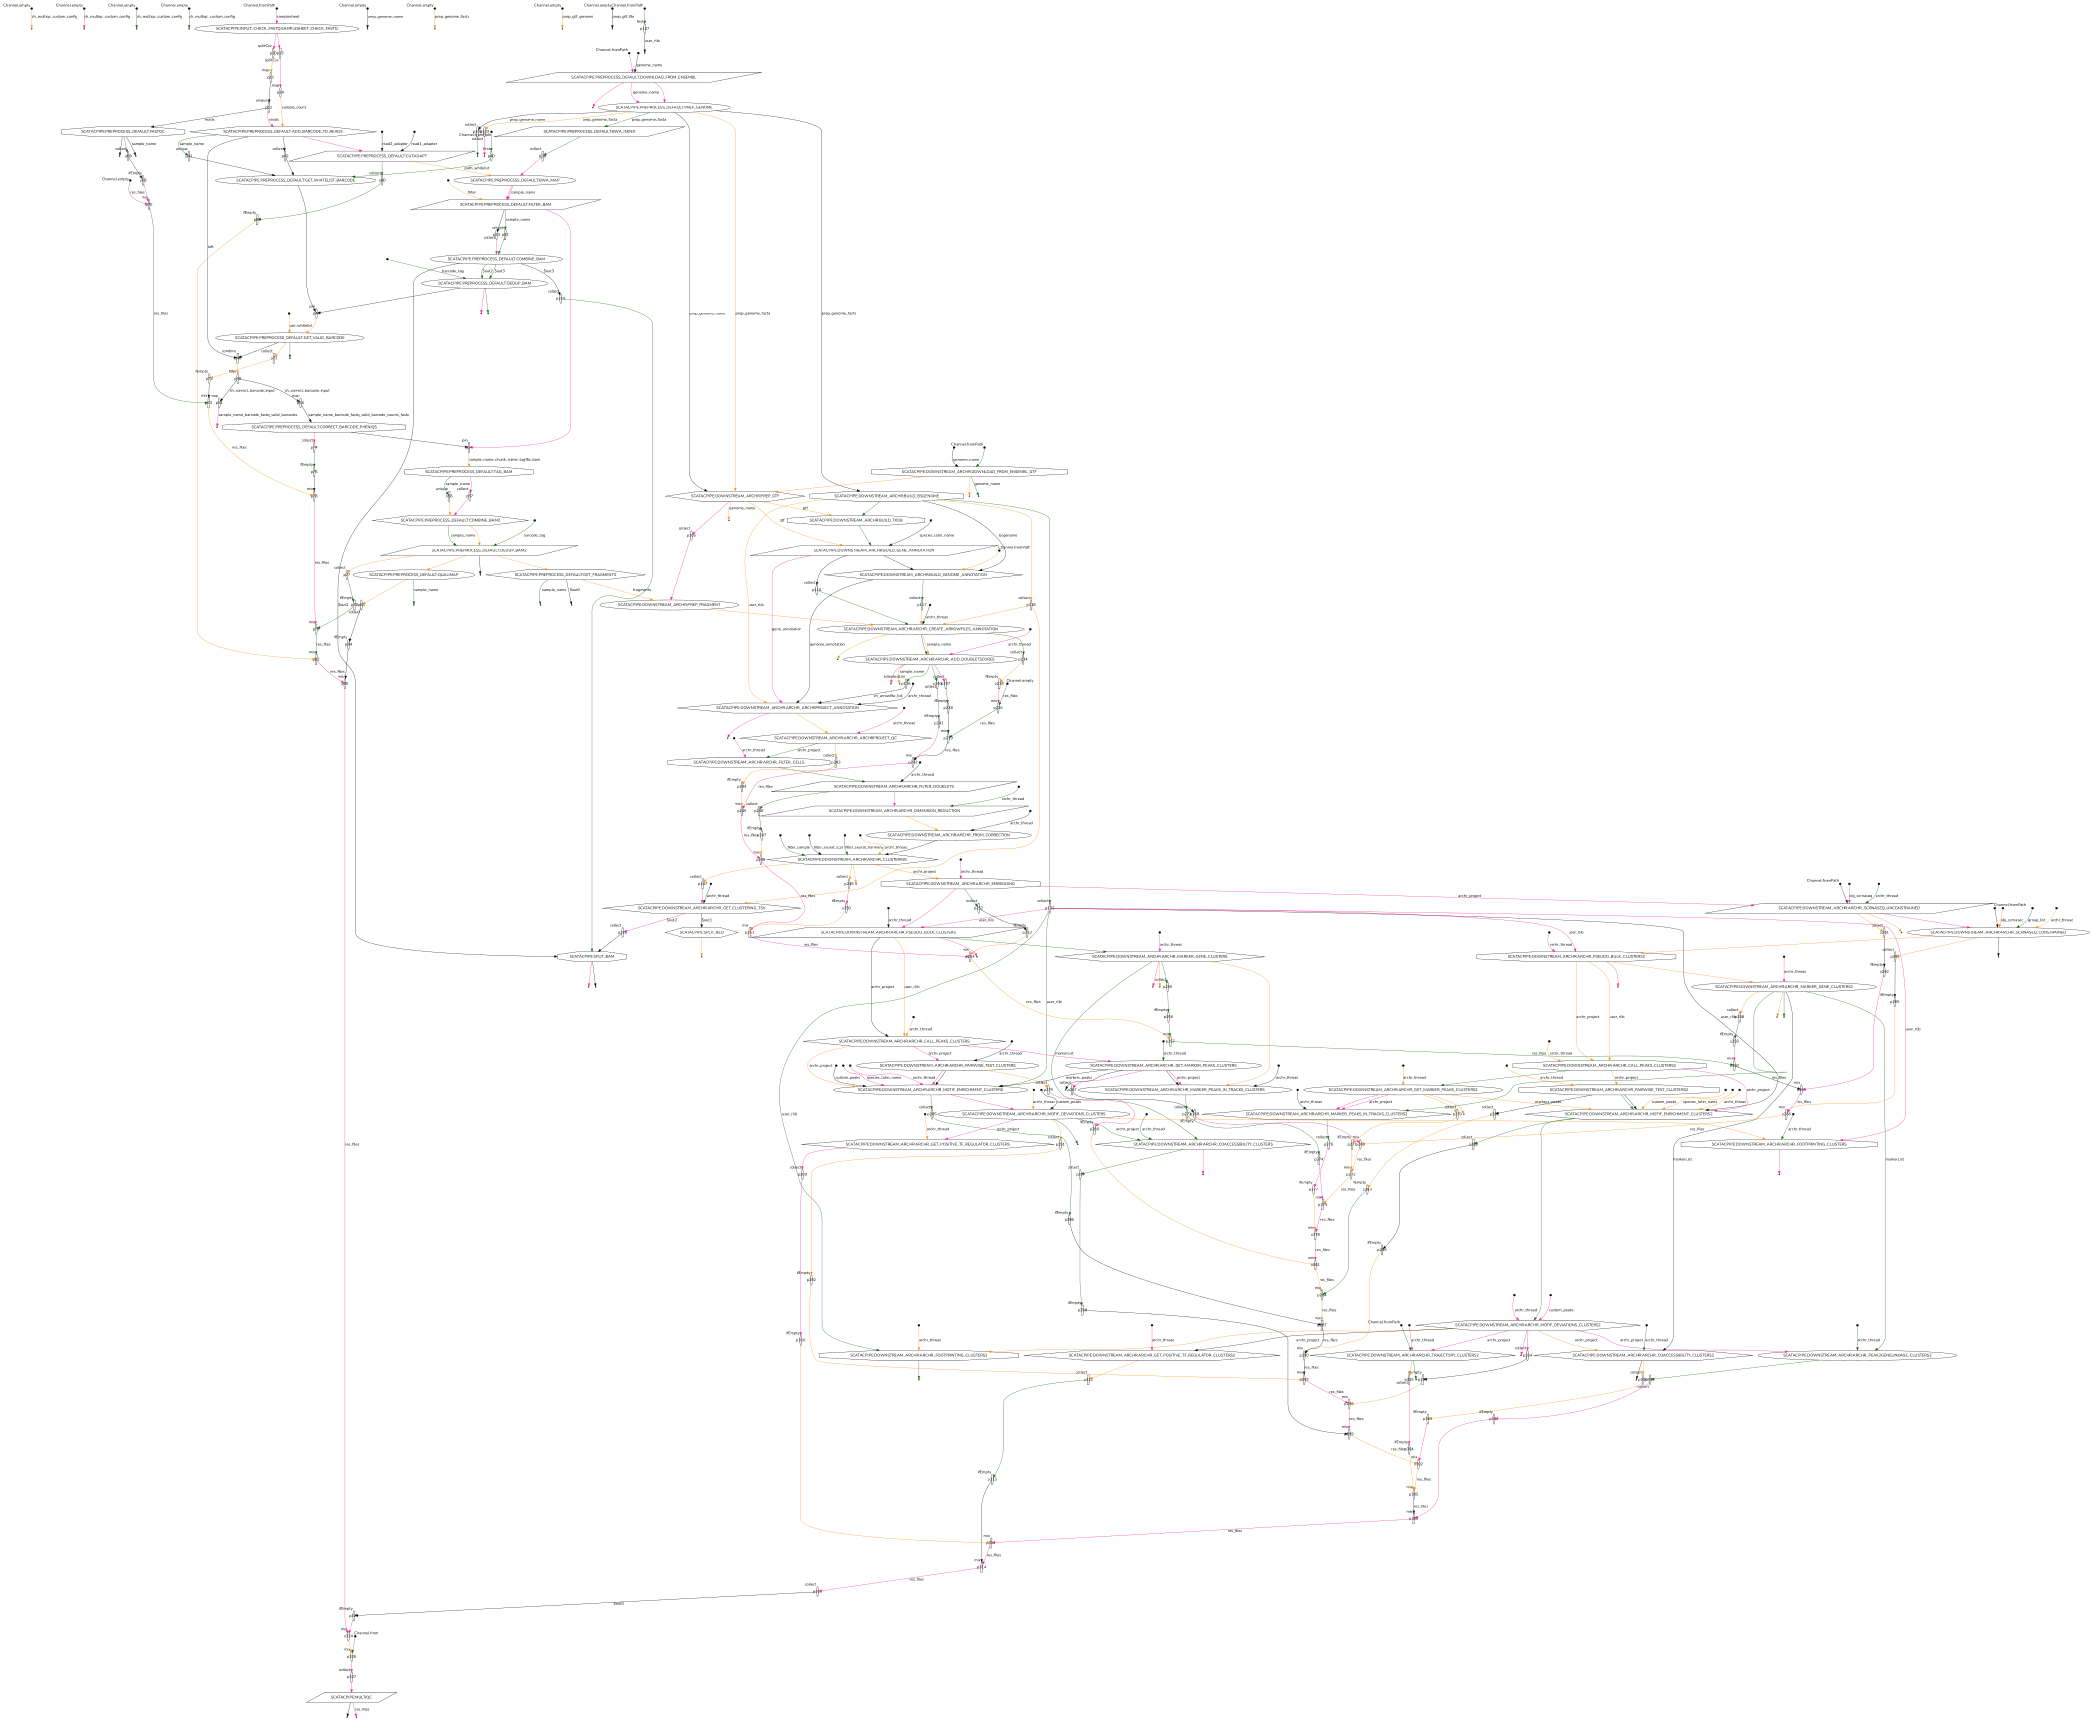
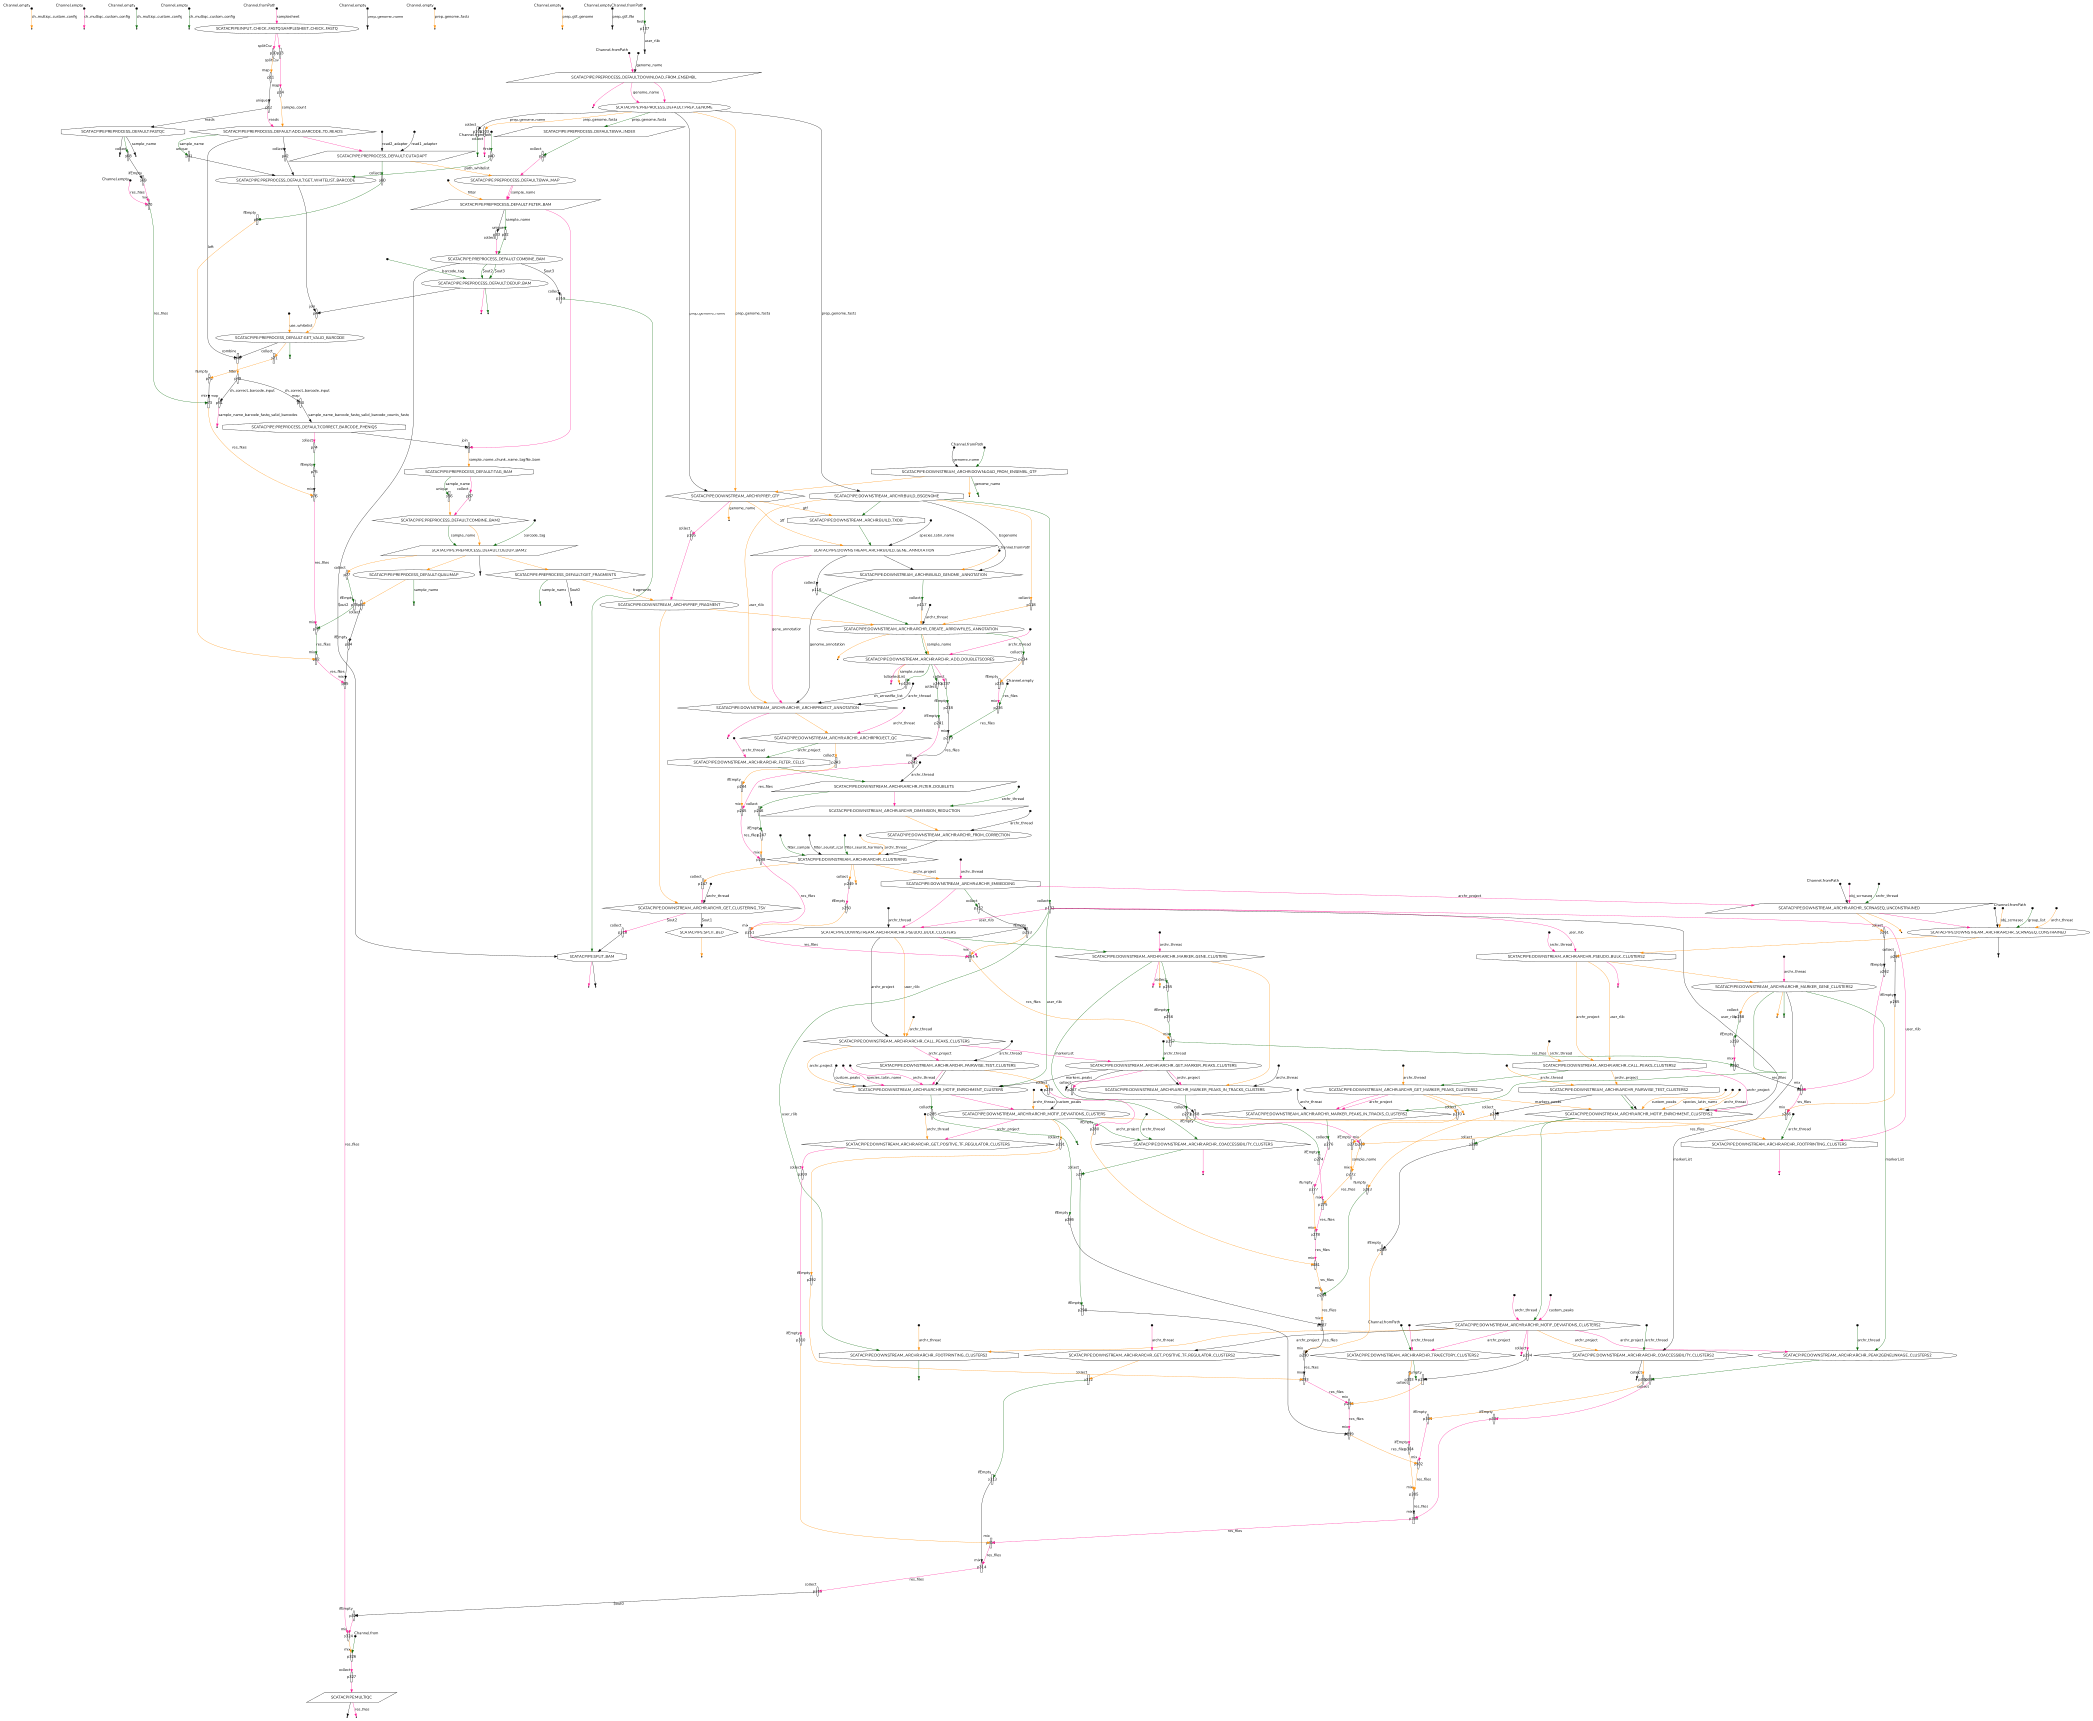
(1005, 849) -> (660, 759)
(1364, 1159) -> (1364, 1159)
